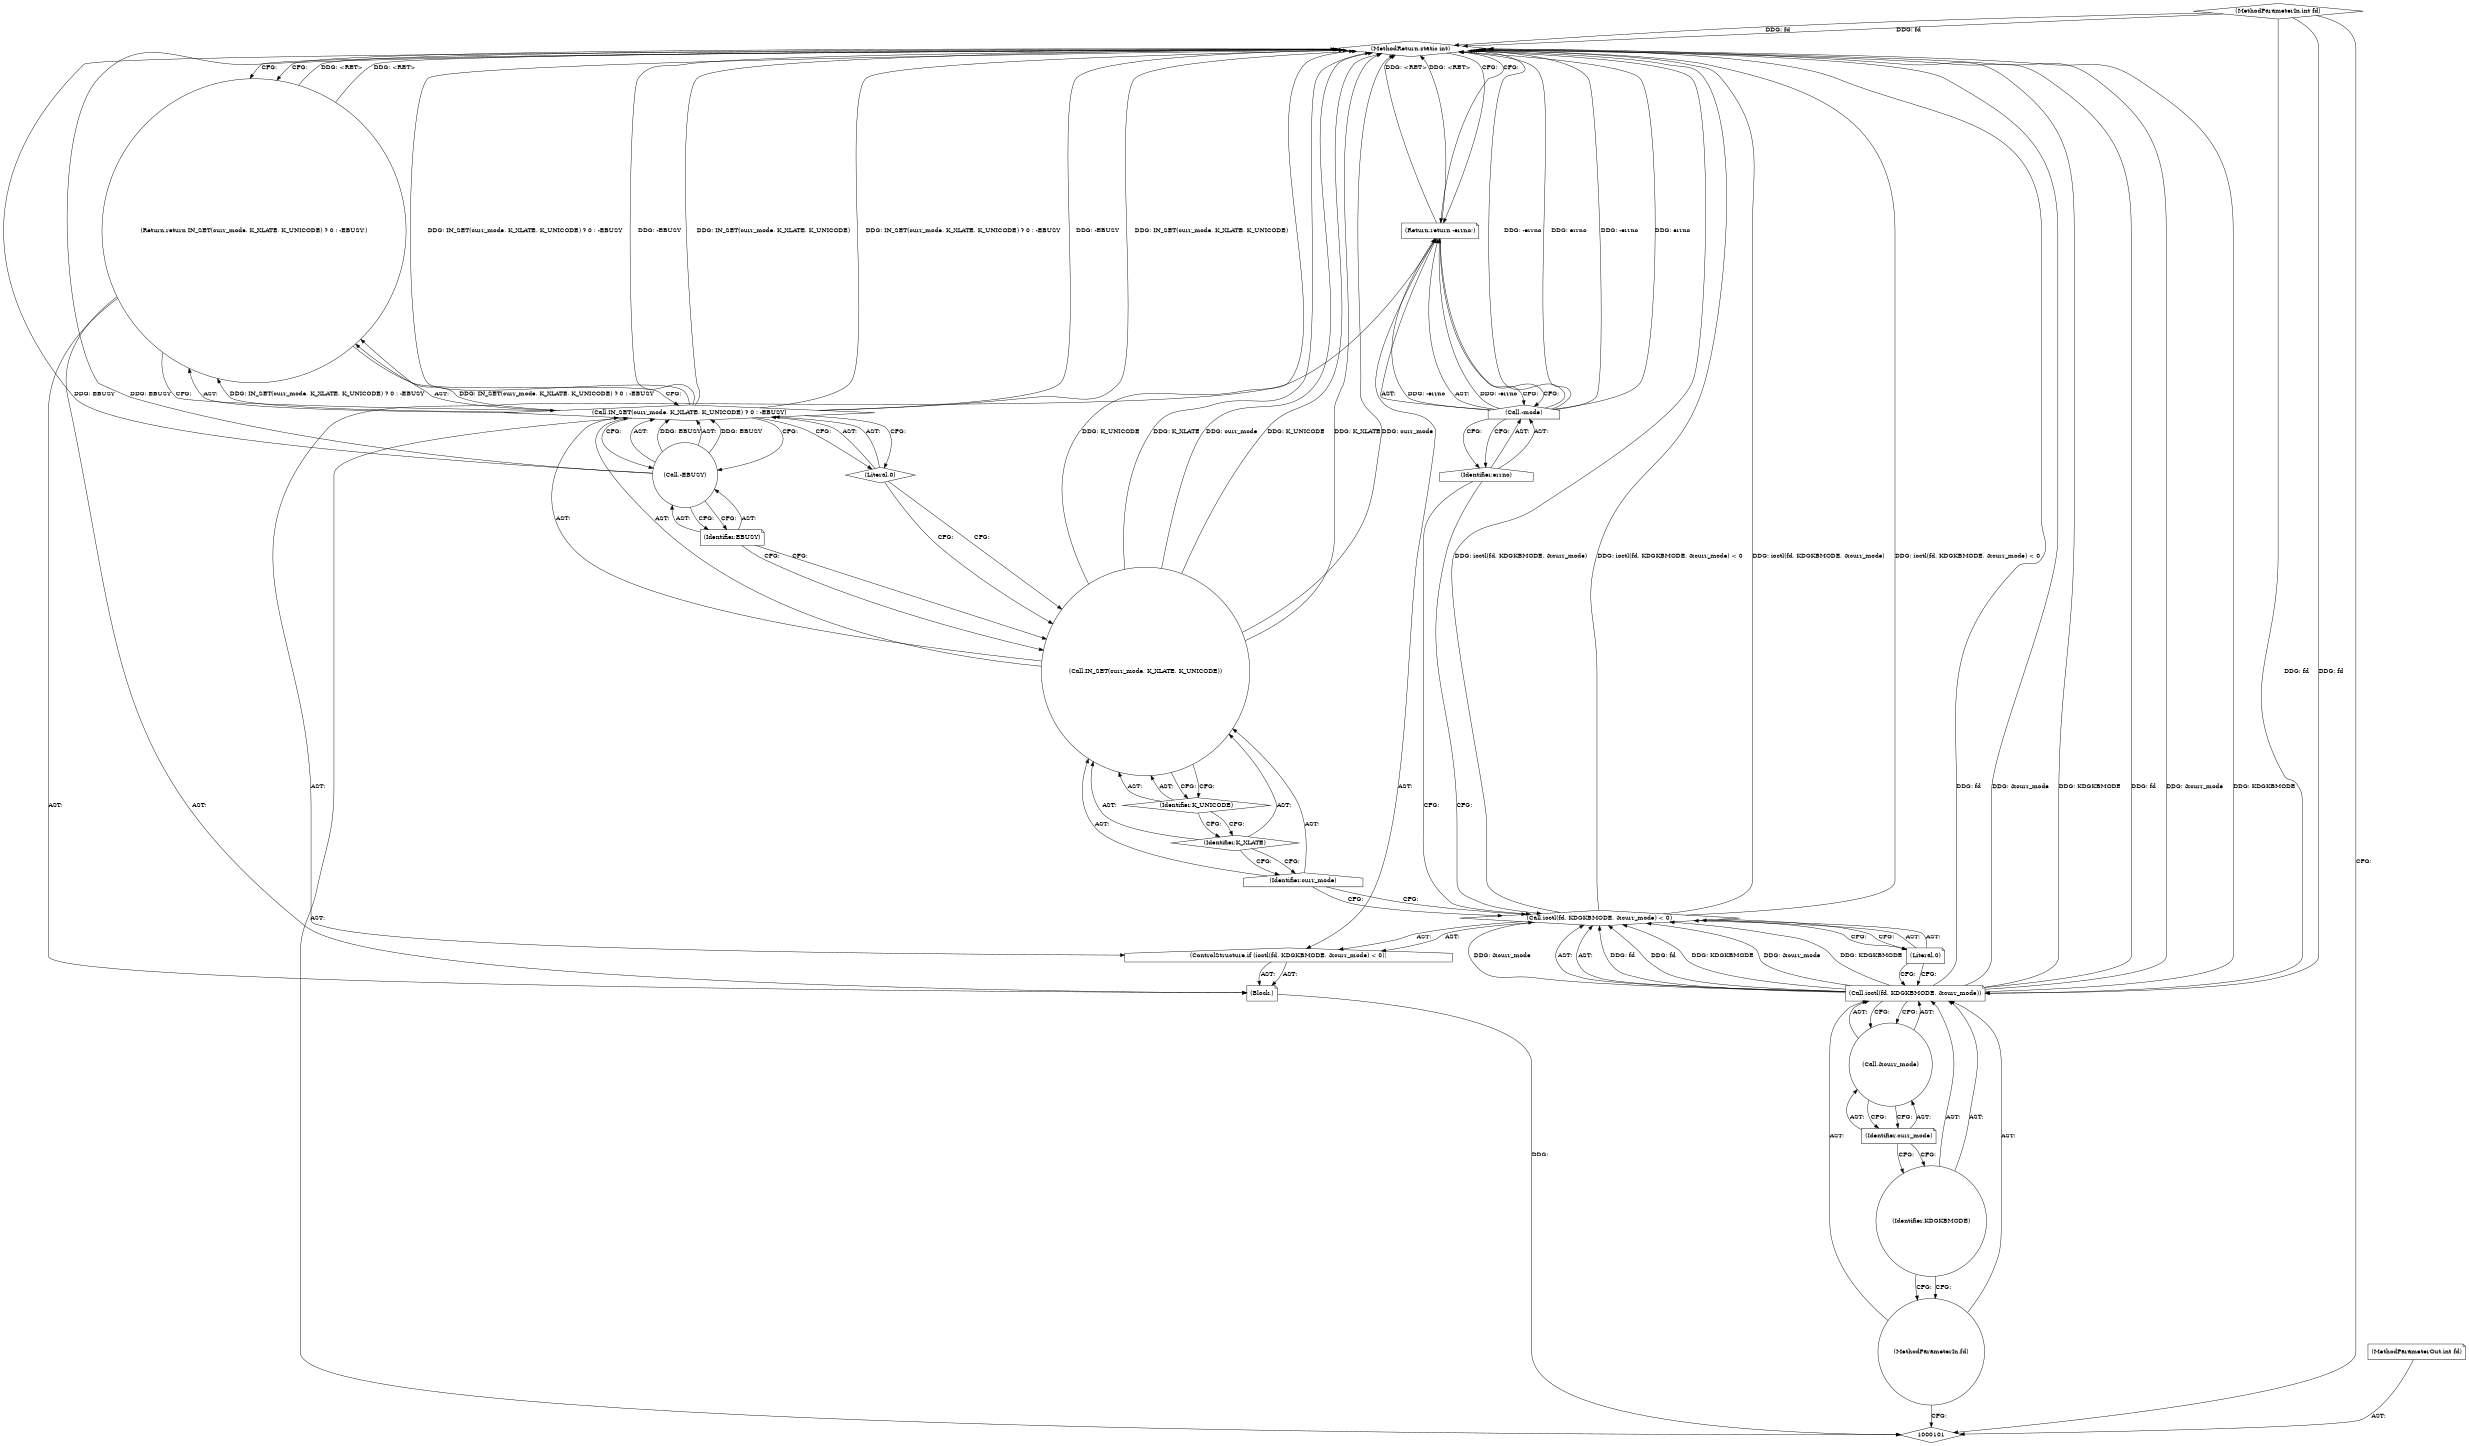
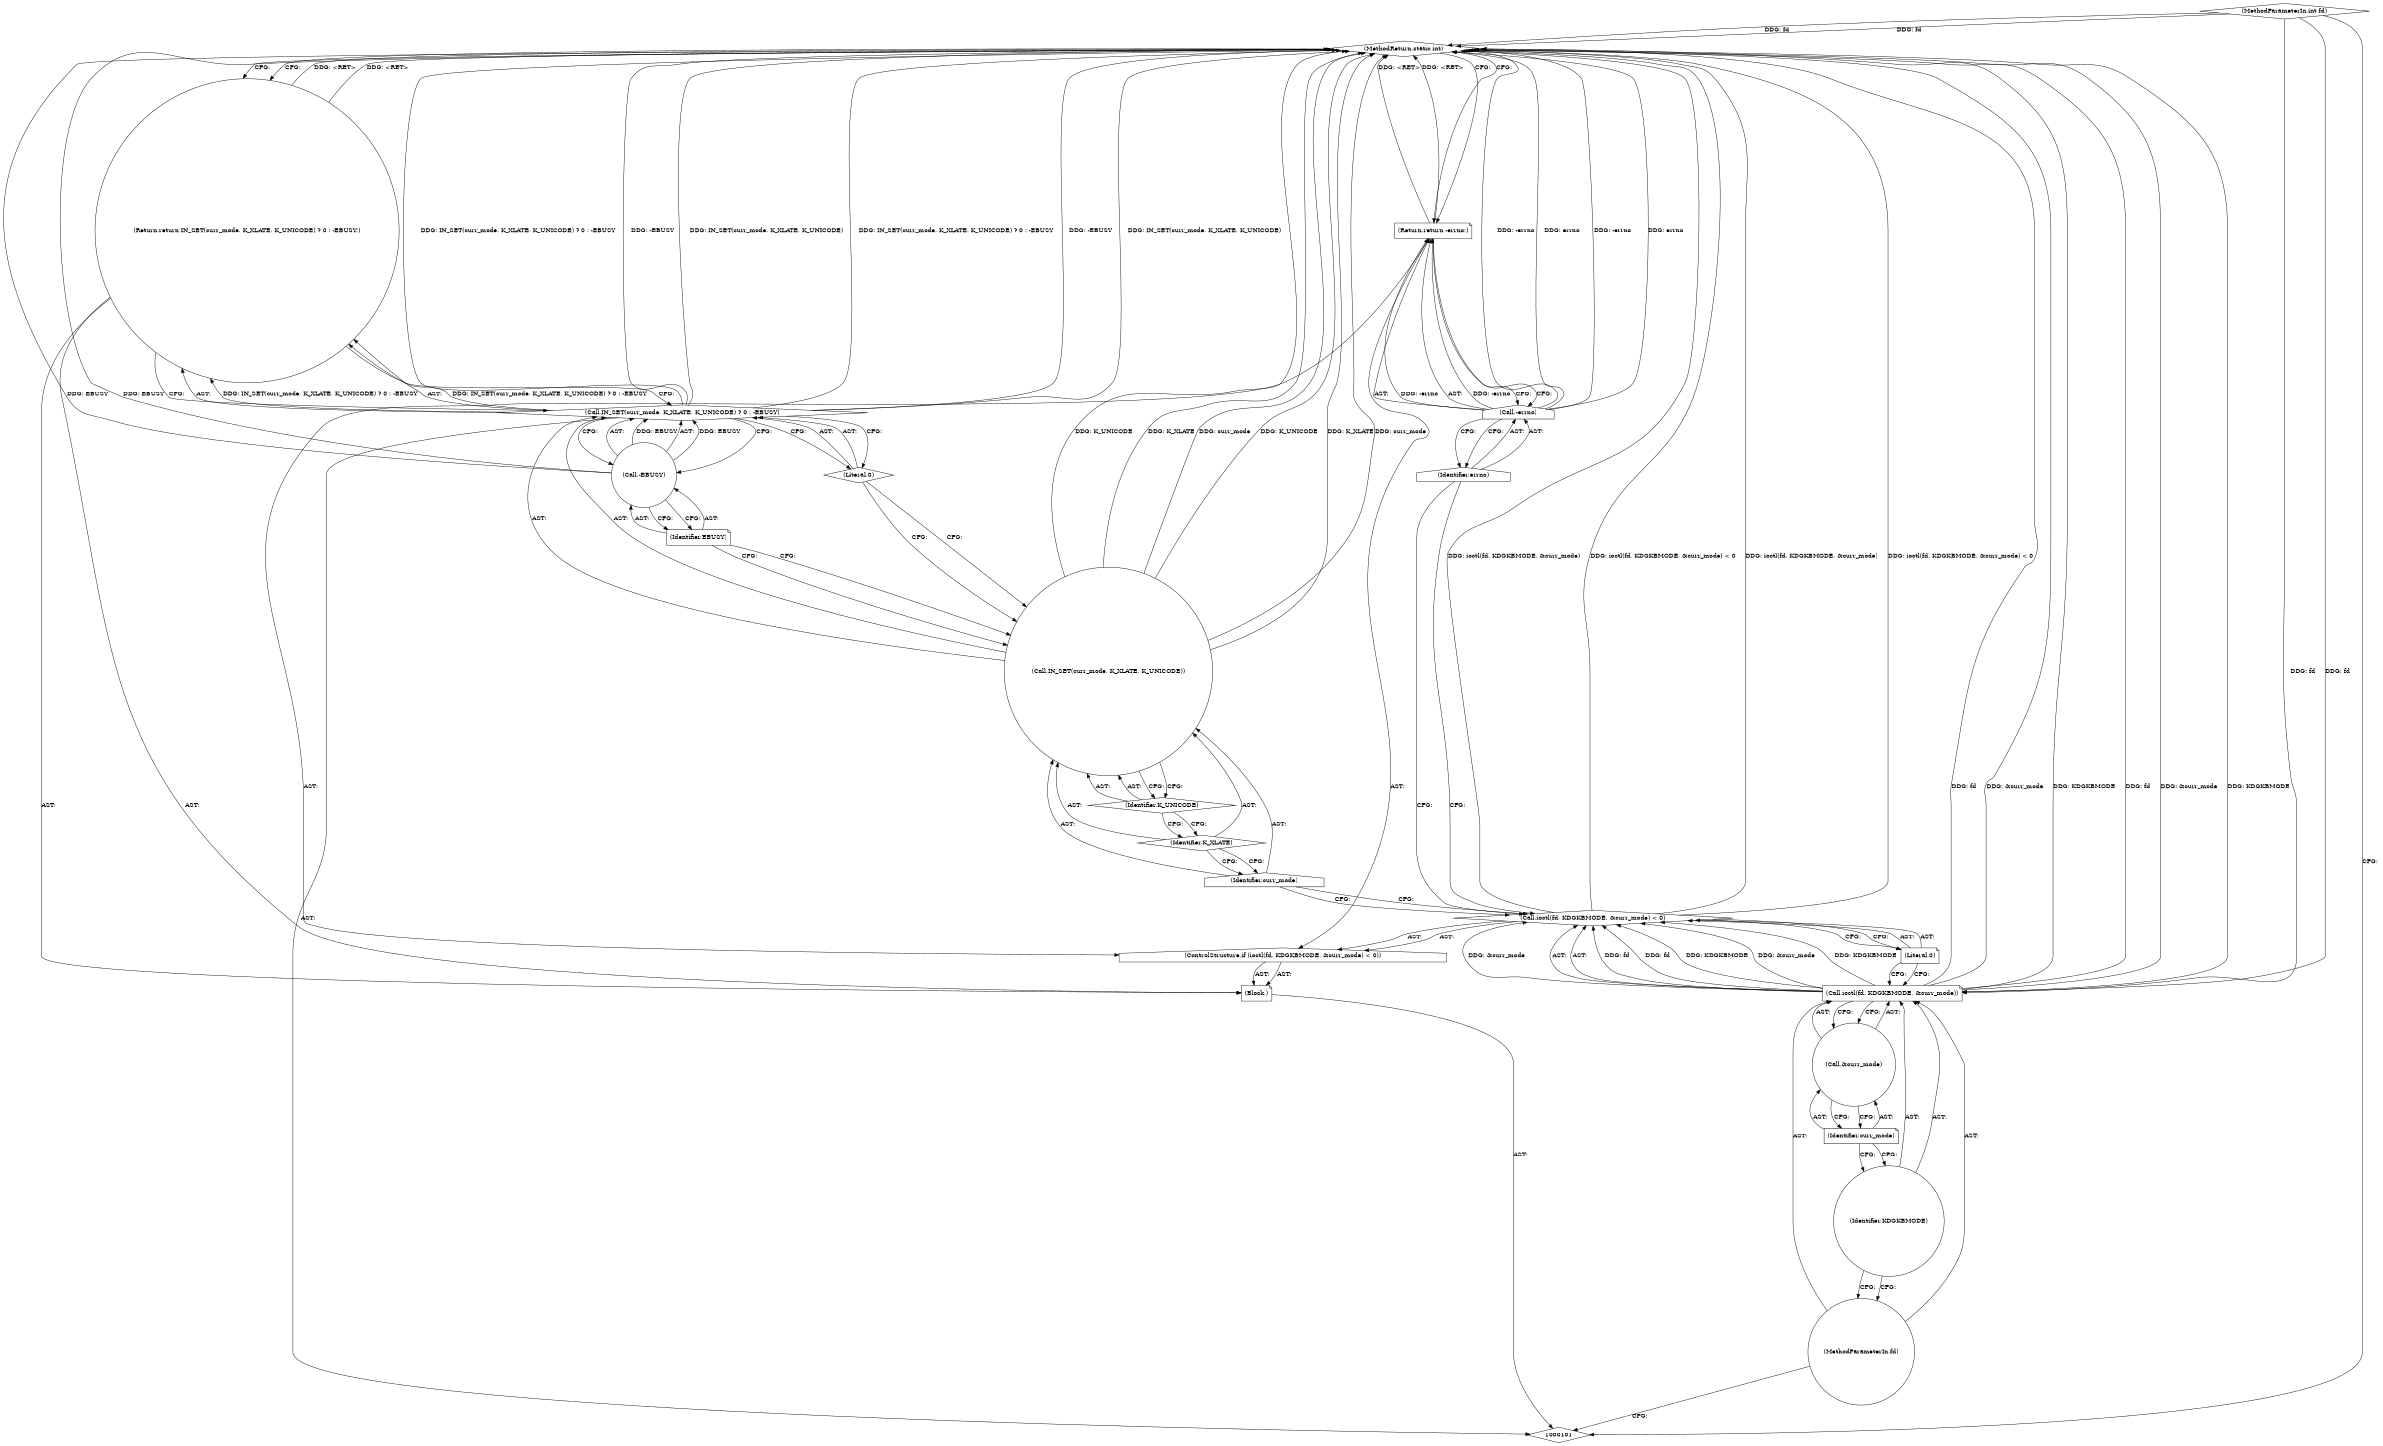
(1524, 413) -> (1518, 413)
(1541, 1155) -> (1522, 1155)
(2417, 1352) -> none
